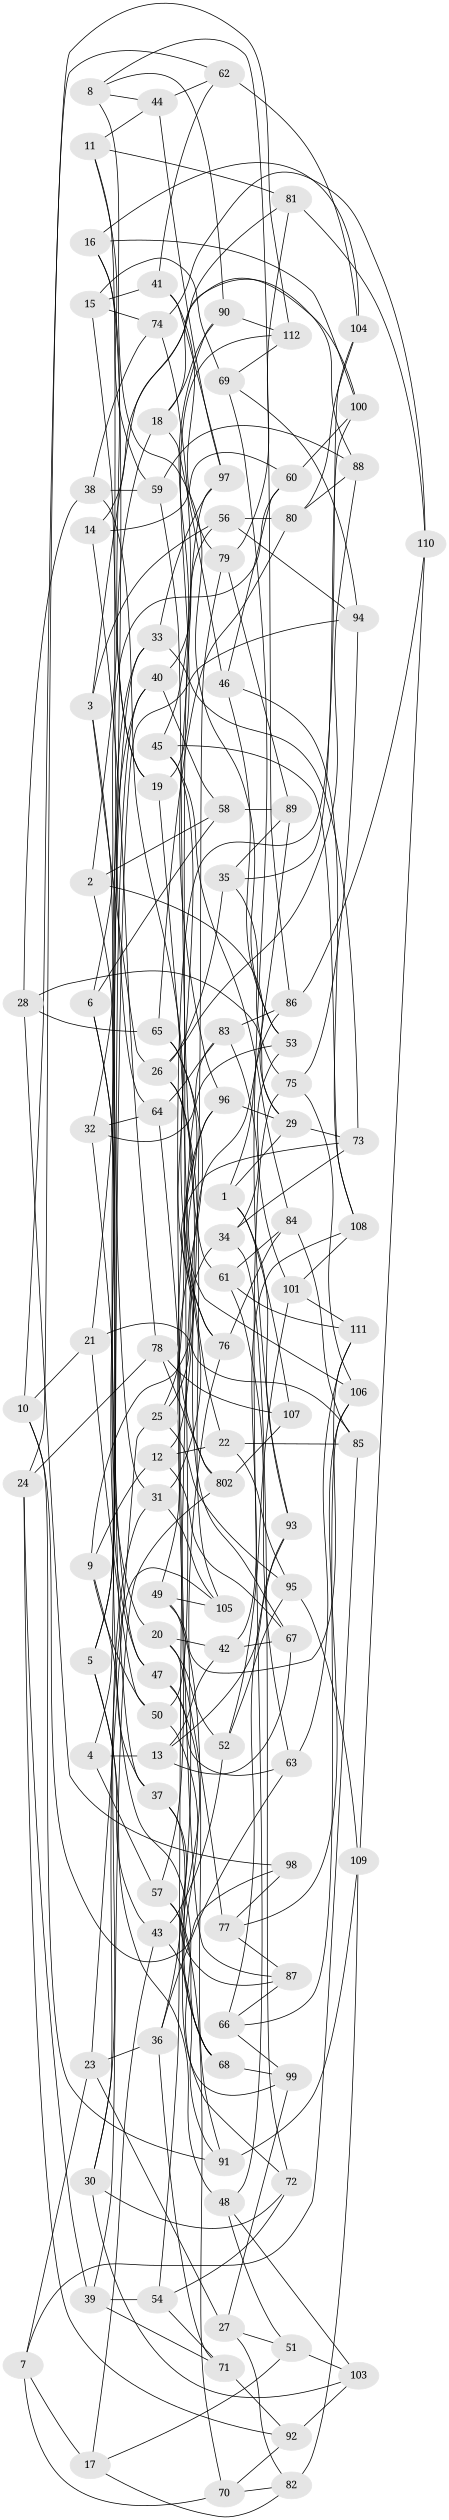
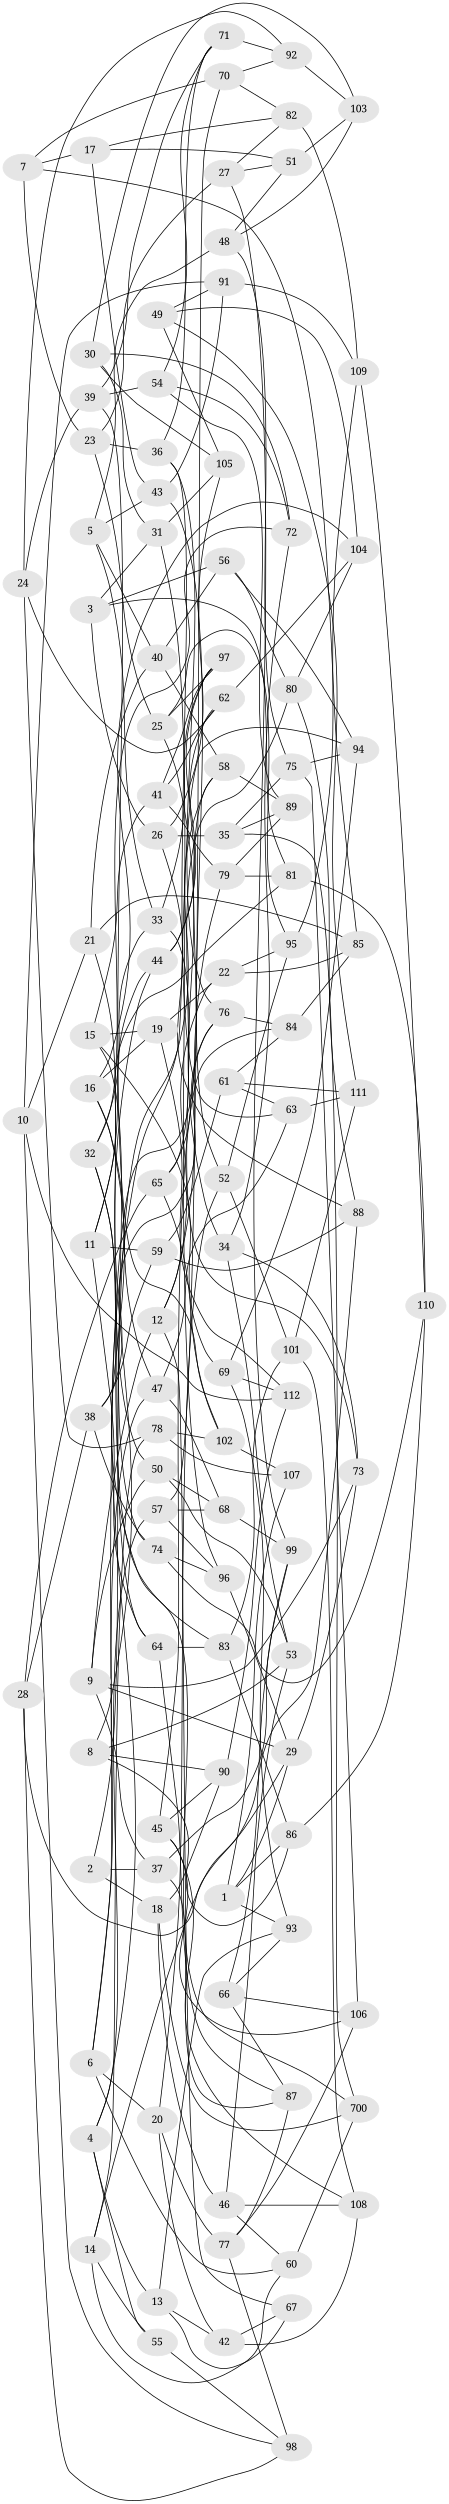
(359, 407) -> (359, 2109)
(242, 956) -> (199, 1720)
(193, 1393) -> none
(224, 1484) -> (224, 1441)
none -> (157, 2342)
